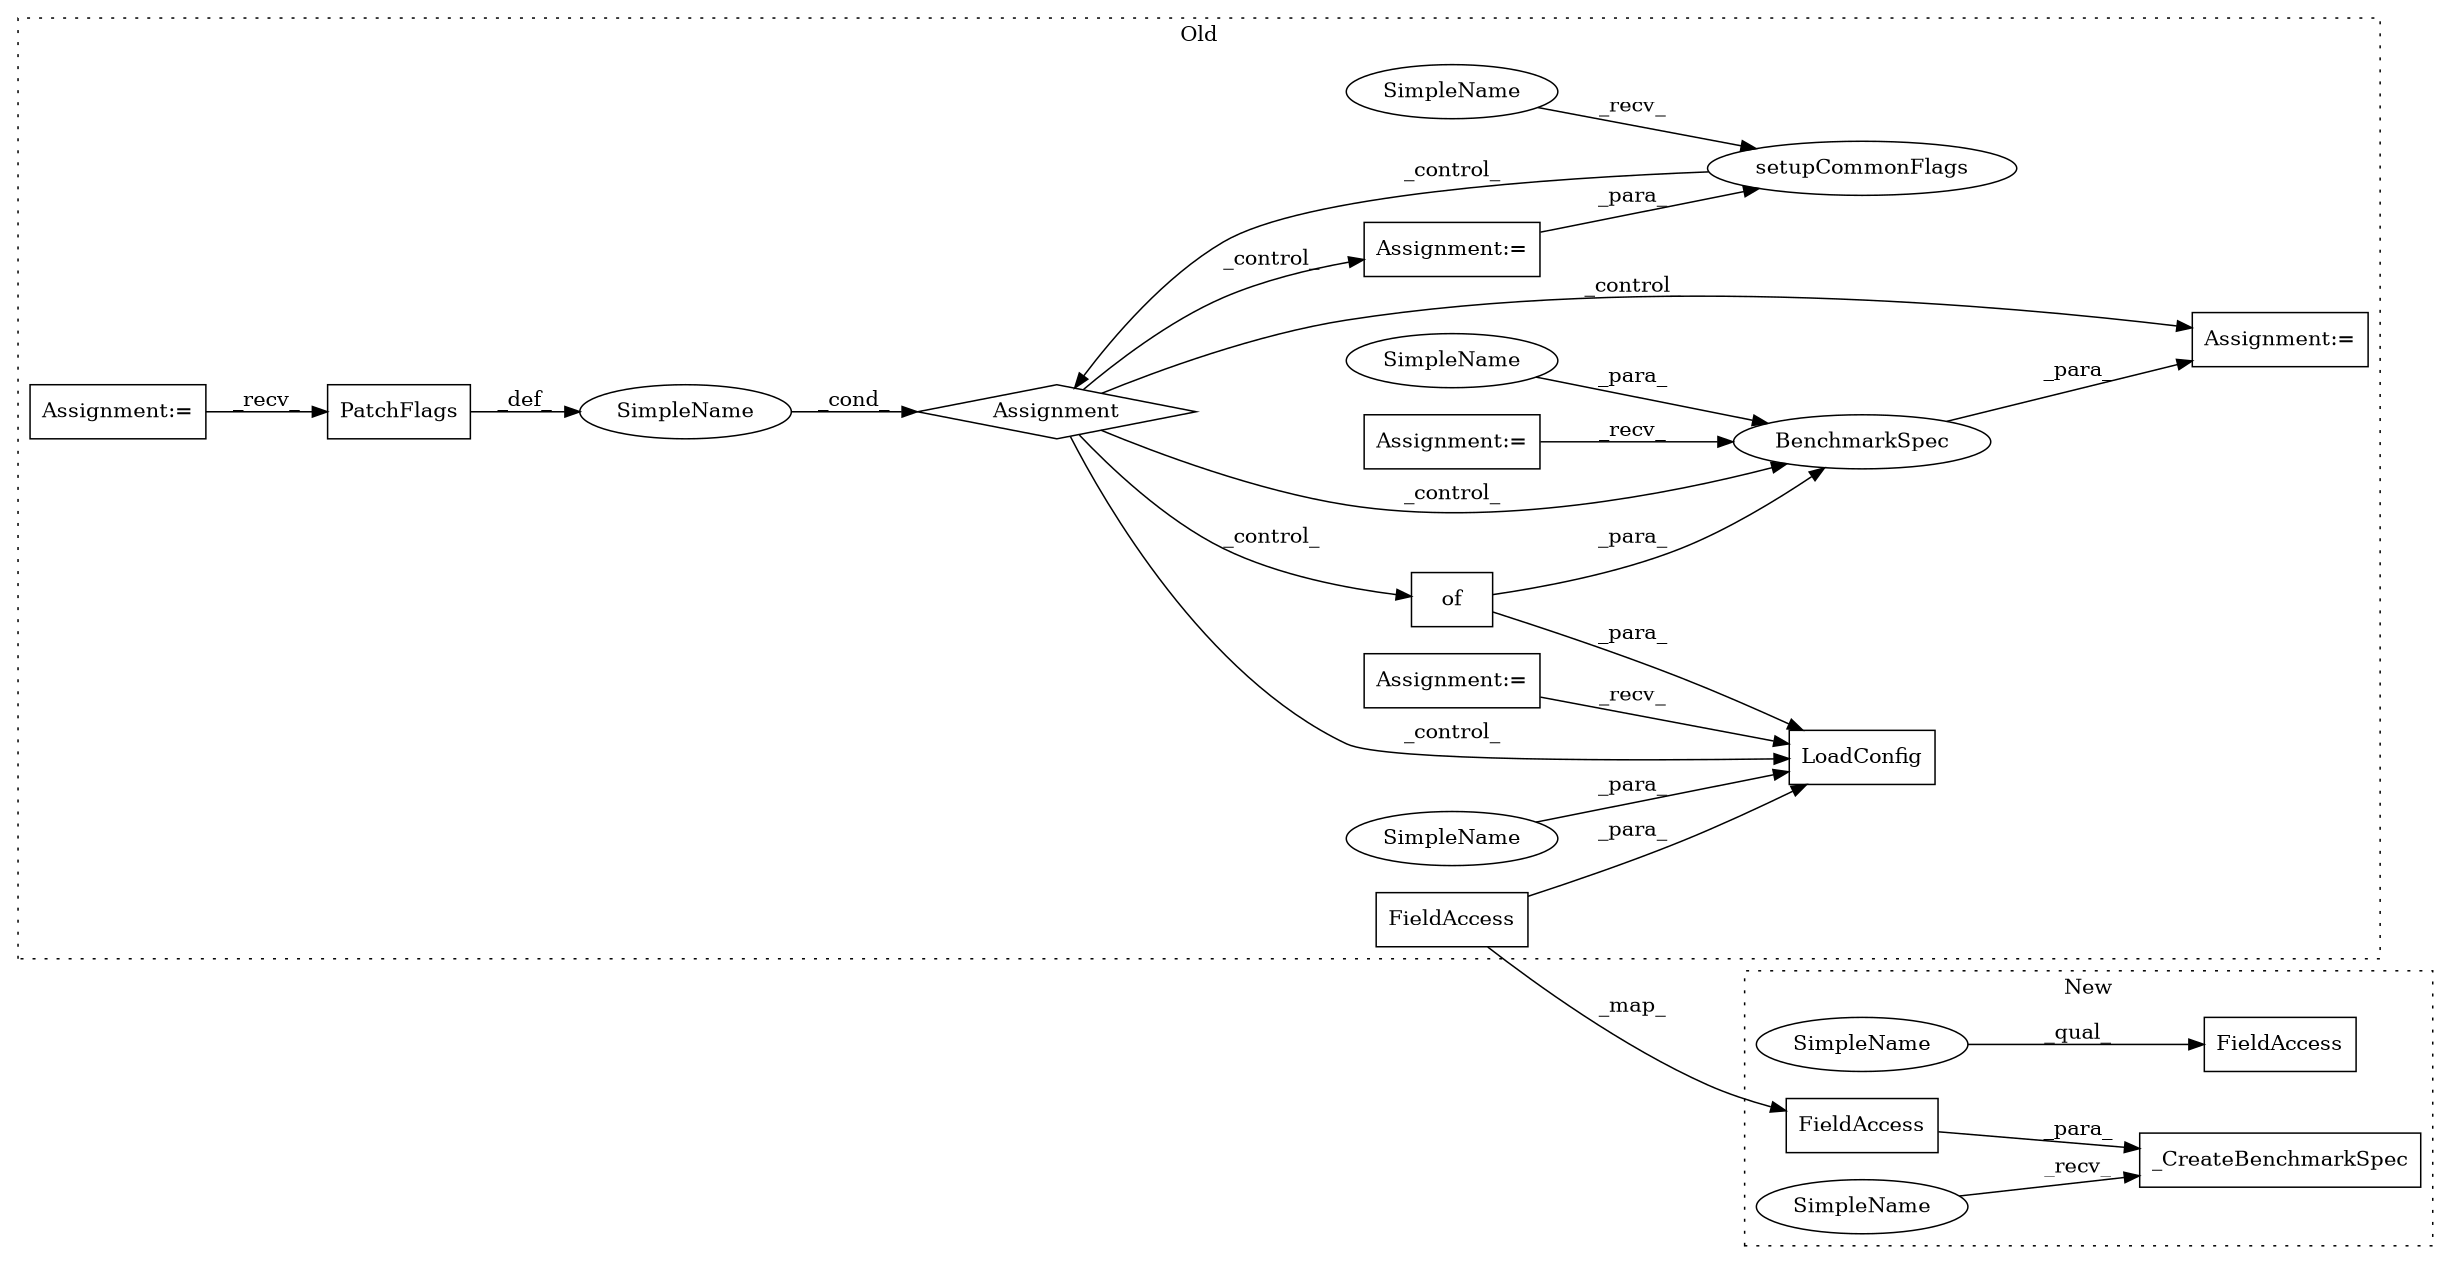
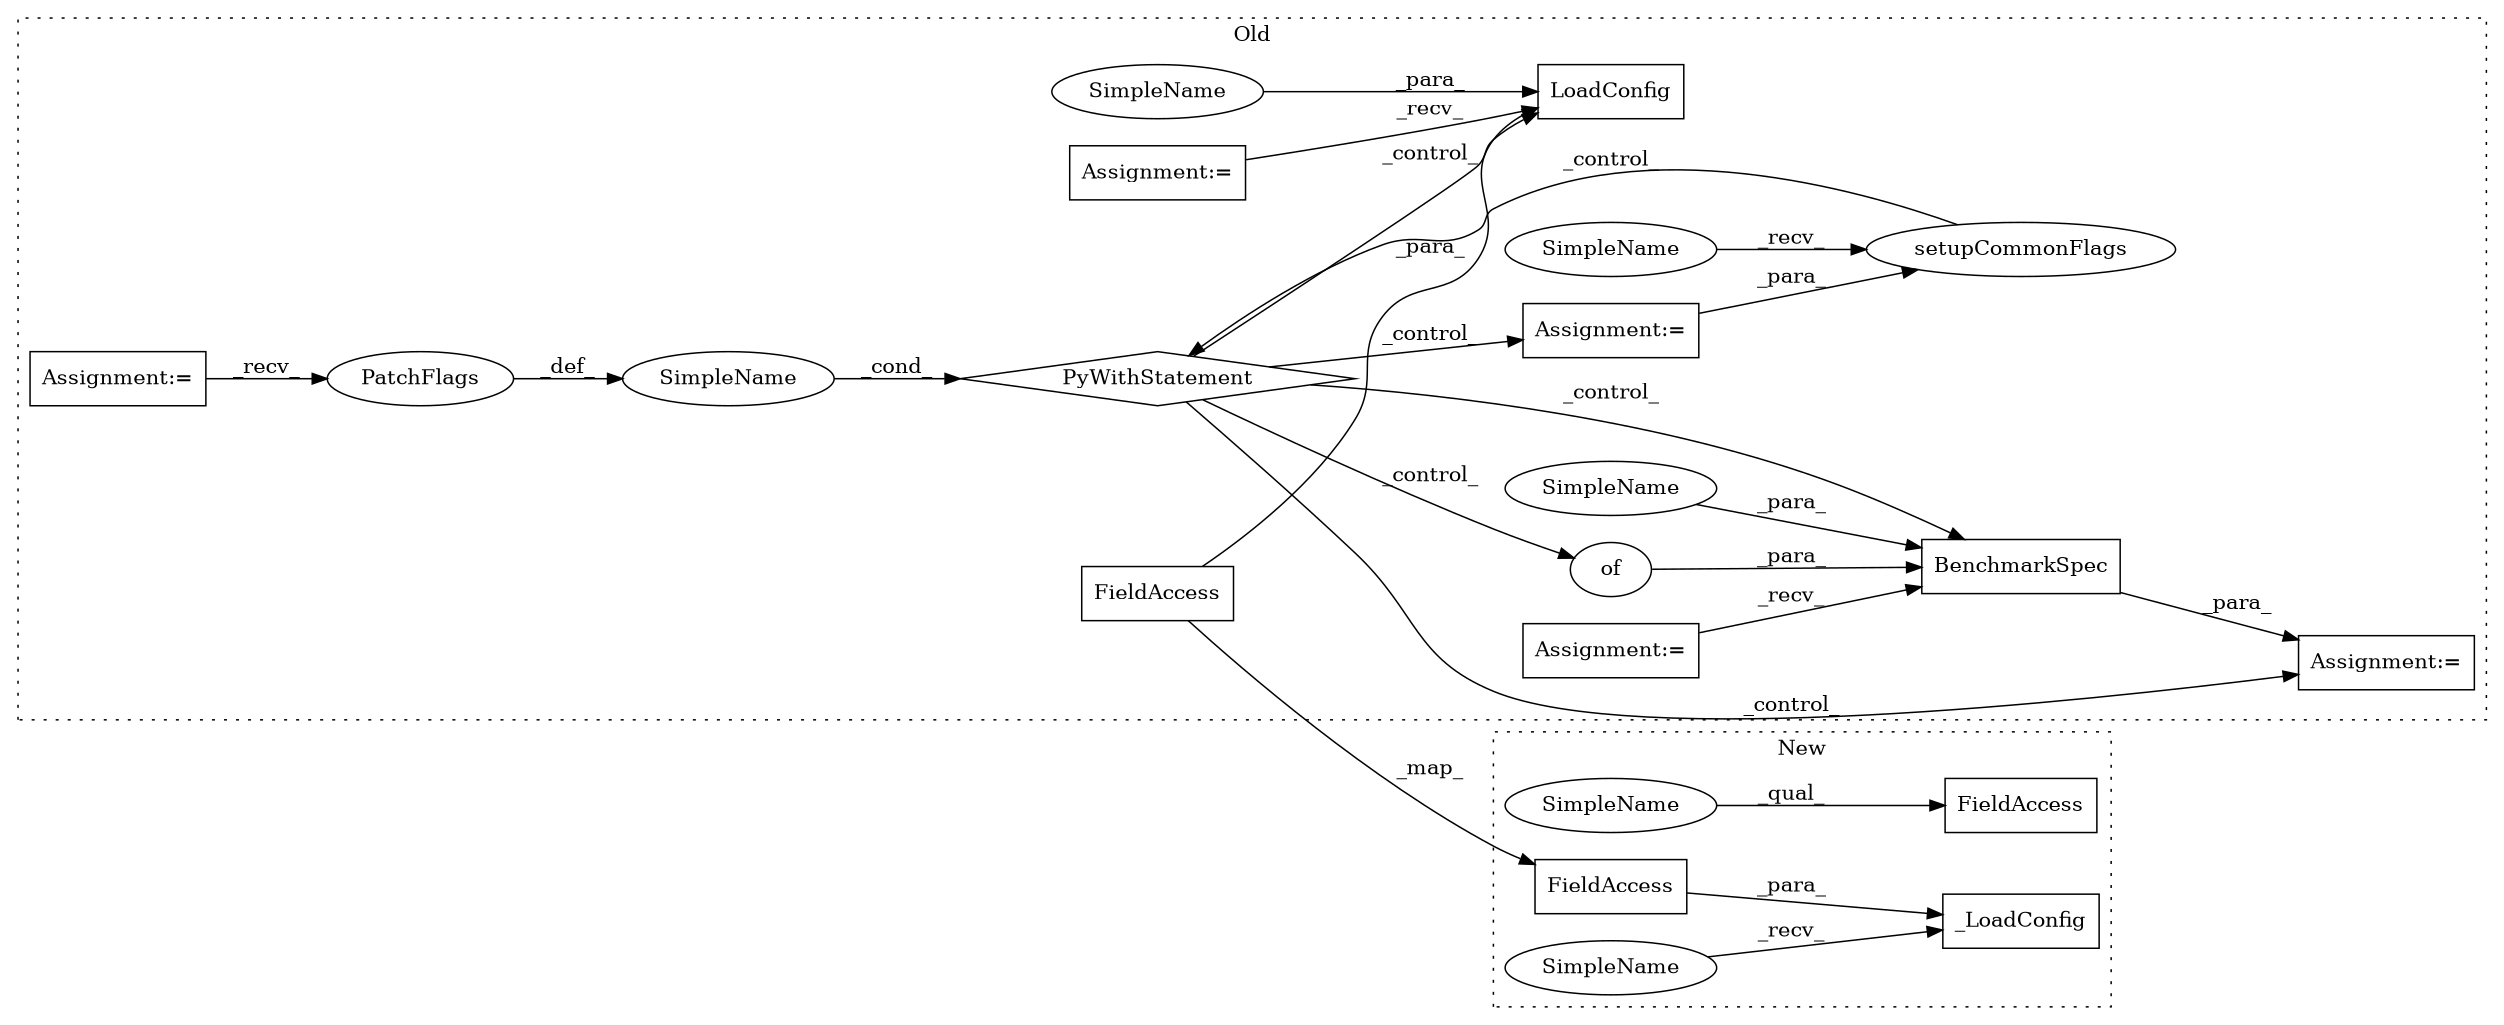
(399, 412) -> (420, 379)
(1057, 412) -> (1158, 379)
(1862, 442) -> (2021, 567)
(1452, 600) -> (1611, 570)
(1643, 663) -> none
(2280, 1160) -> (2021, 921)
